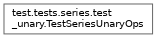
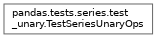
(78, 19) -> (78, 19)
